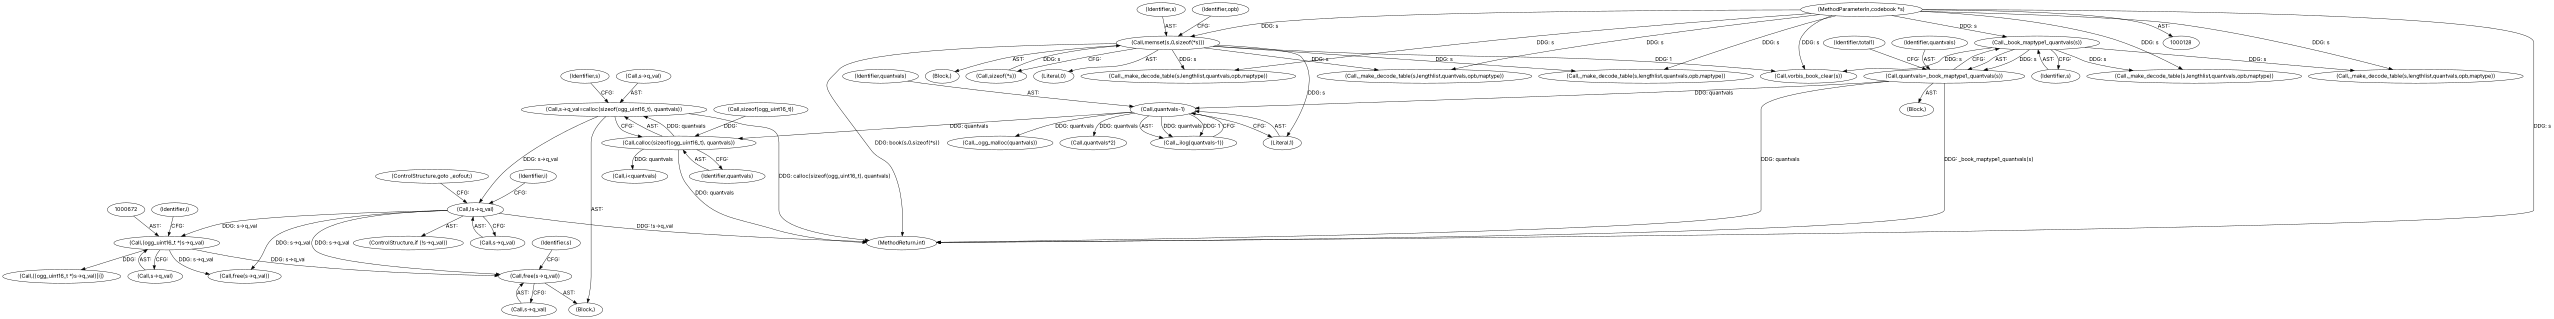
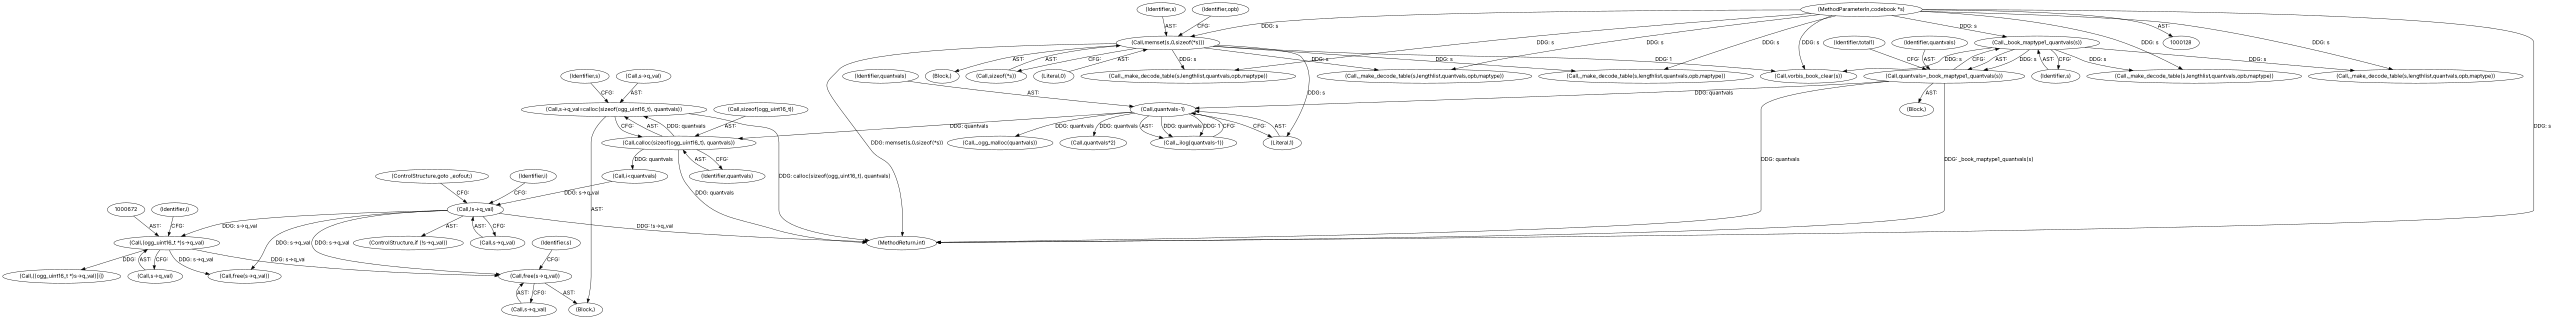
(1052, 60) -> (1052, 60)
(1117, 66) -> (1106, 61)
(731, 126) -> (731, 126)
(907, 143) -> (907, 143)
(533, 150) -> (556, 193)
